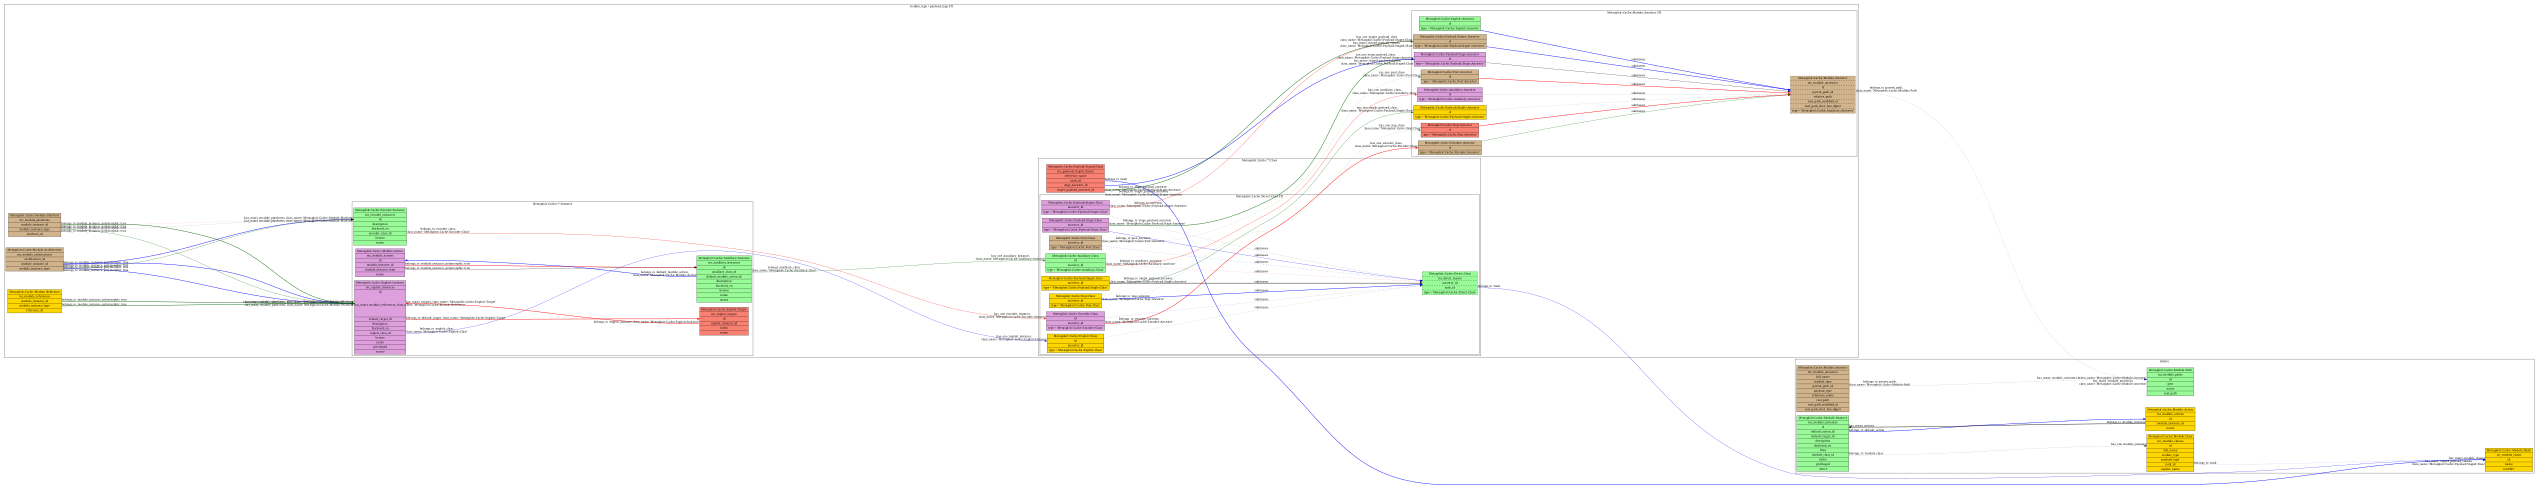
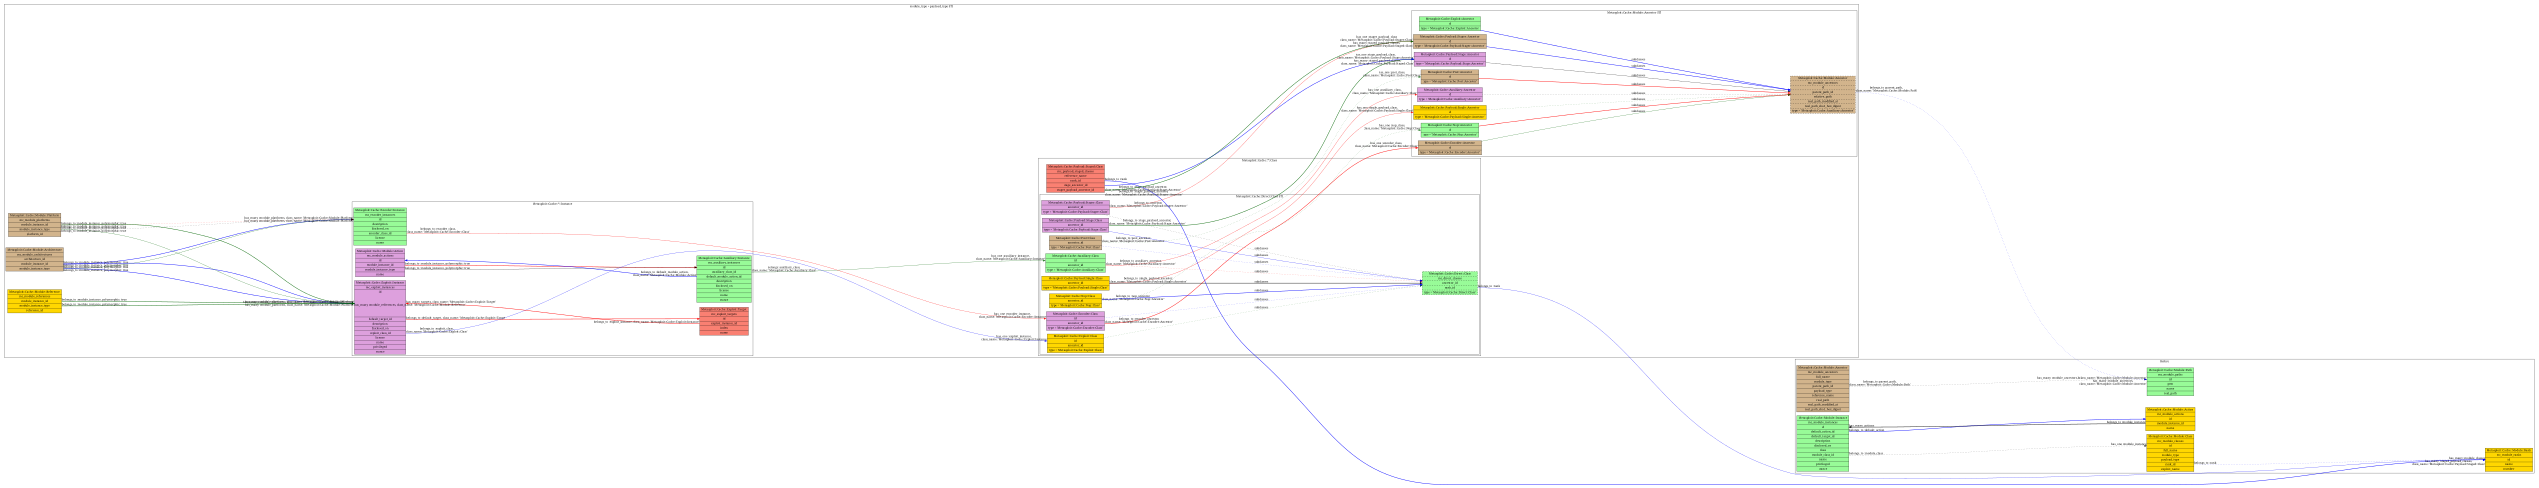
(1450, 130) -> (1450, 130)
(1273, 217) -> (1273, 217)
